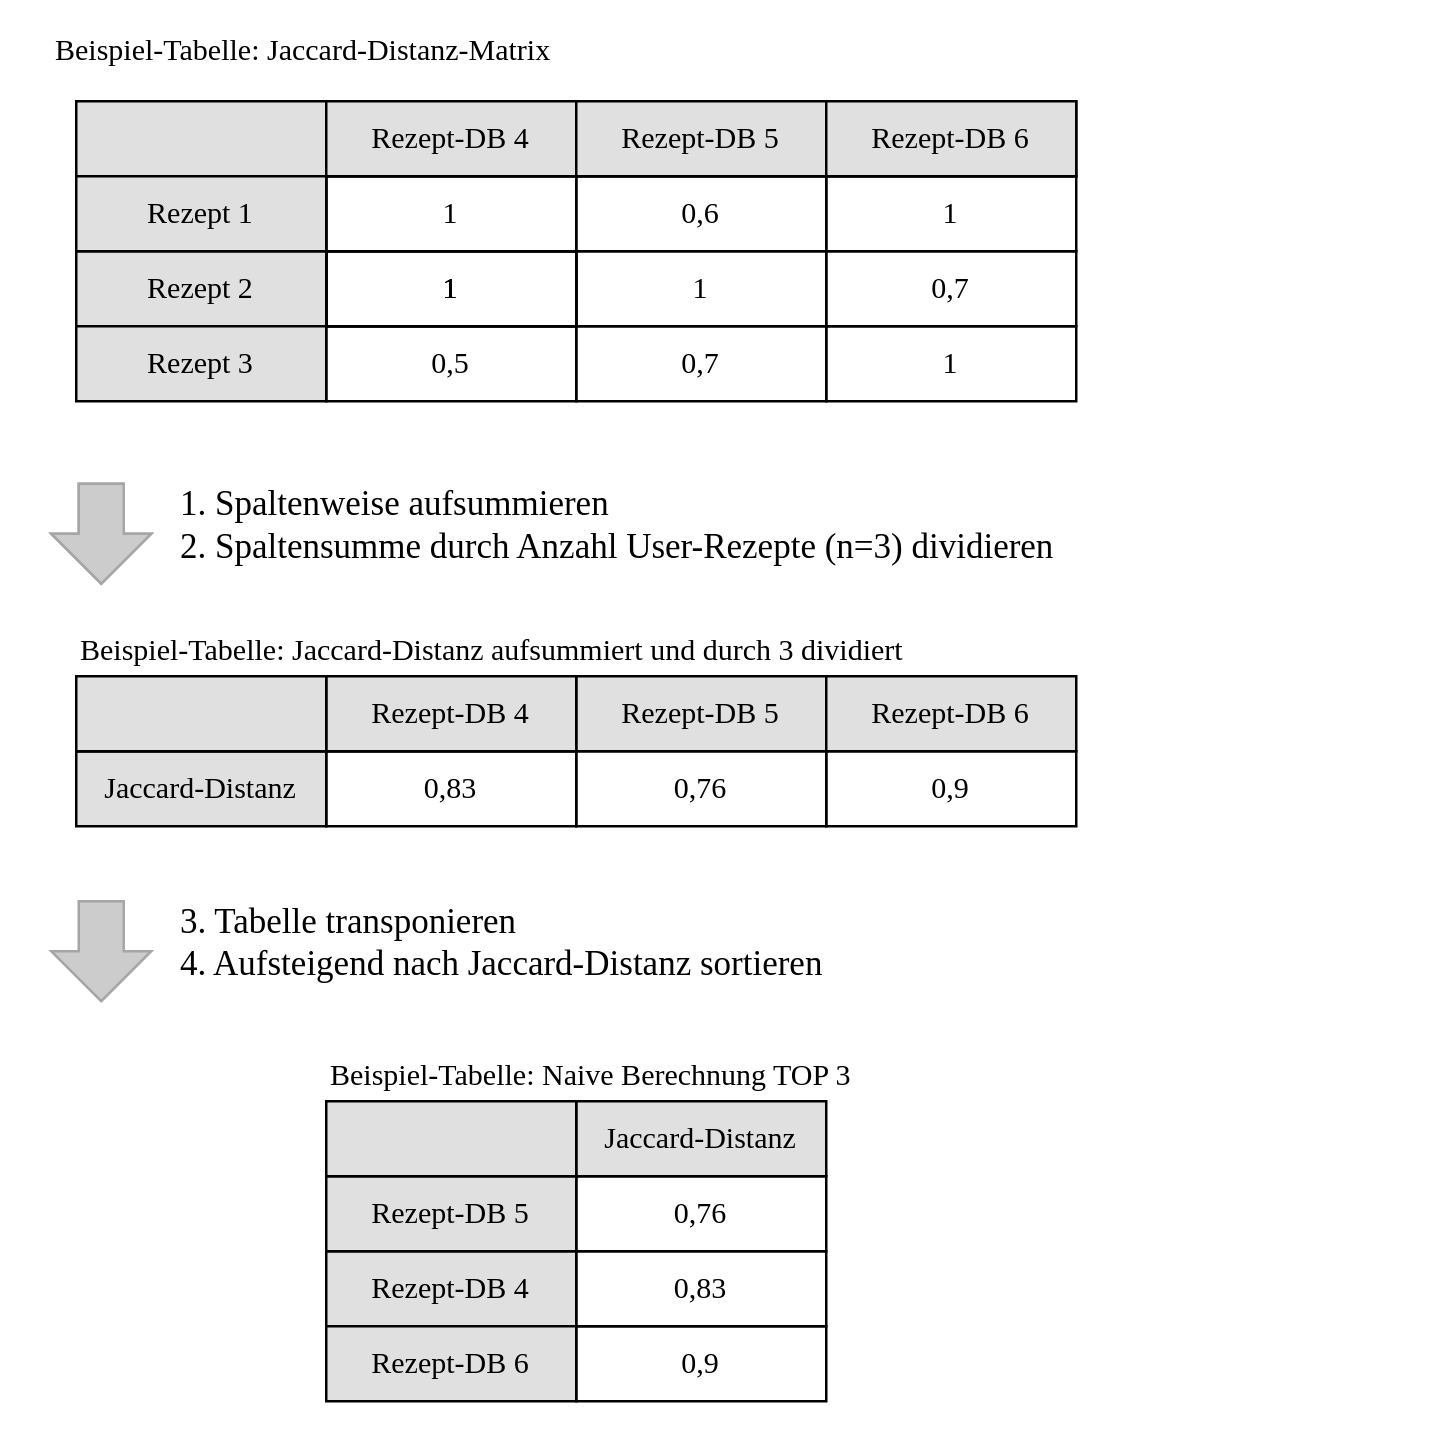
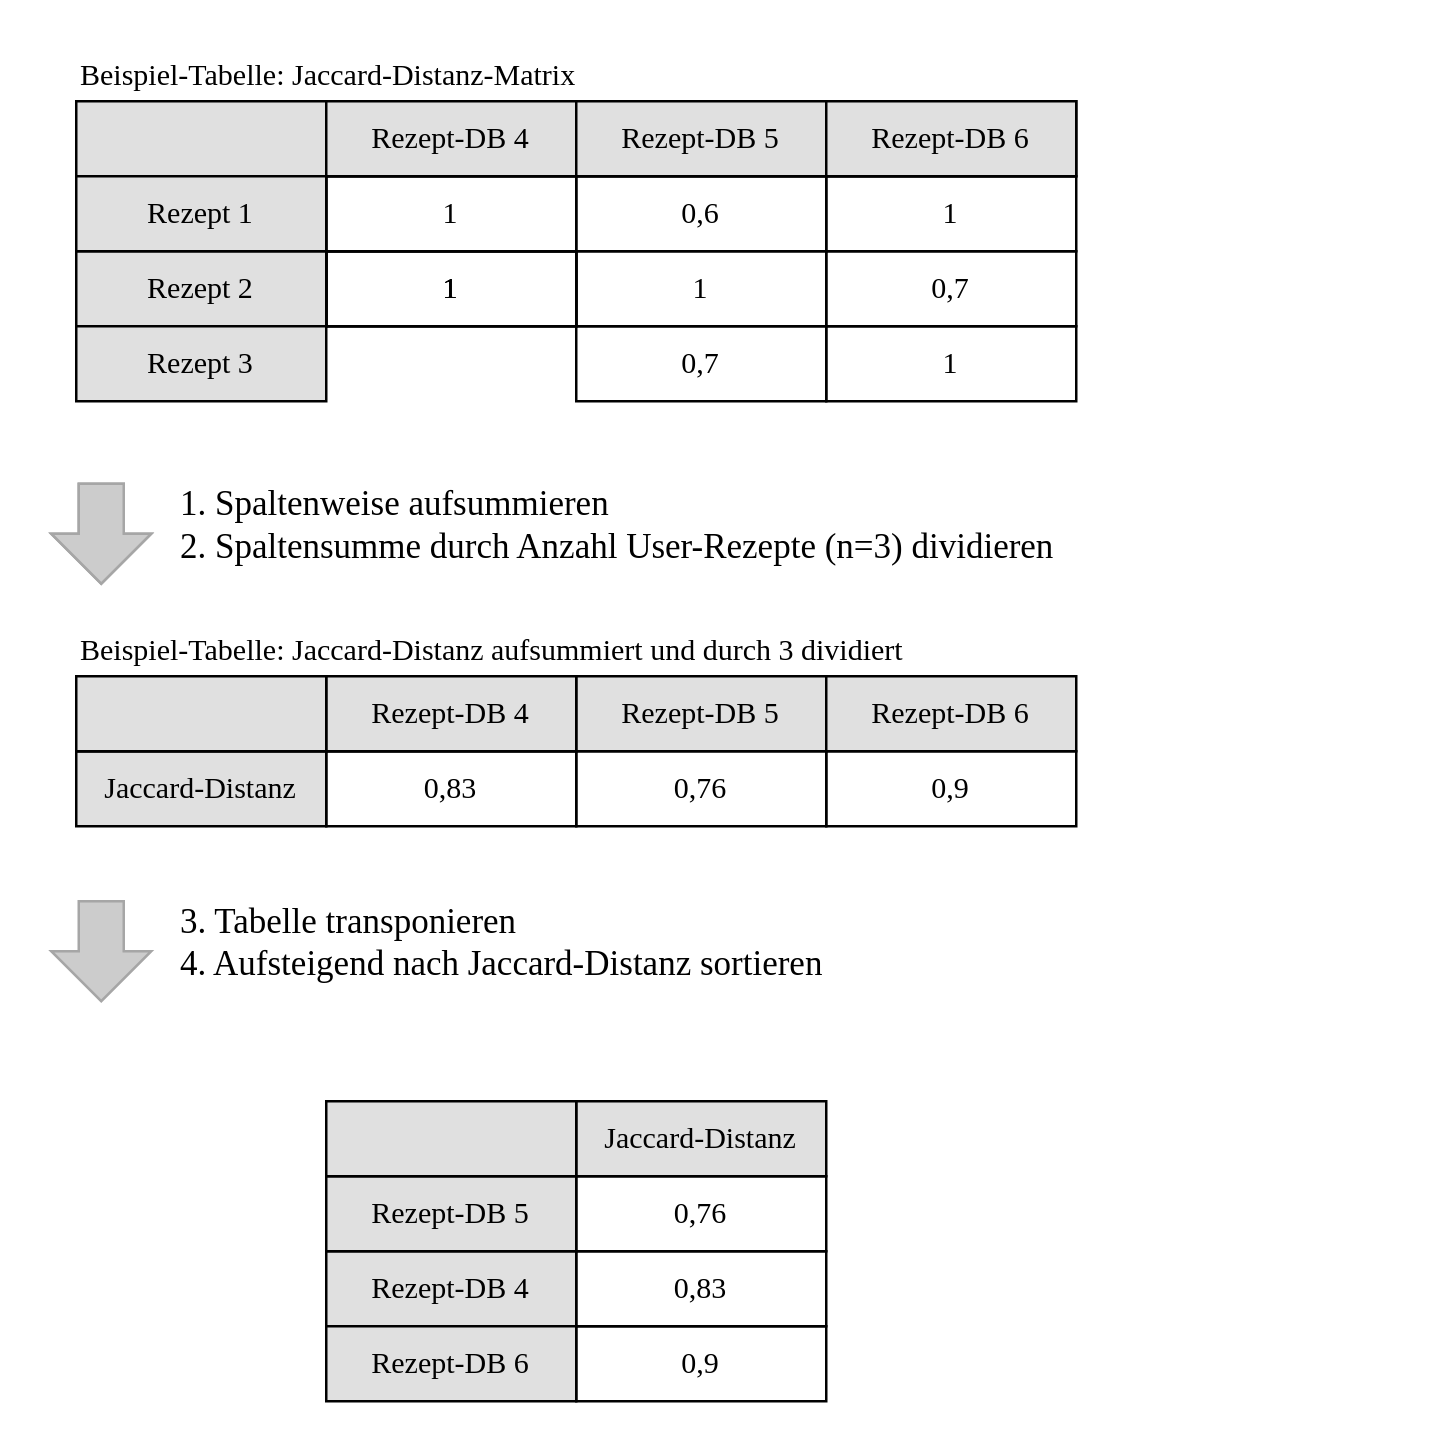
(401, 51) -> (426, 76)
(451, 364) -> none
(864, 1076) -> none
